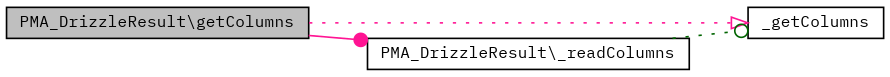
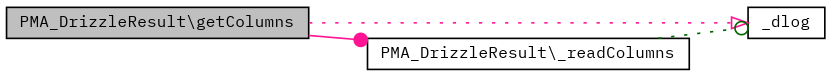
(816, 23) -> (786, 23)
